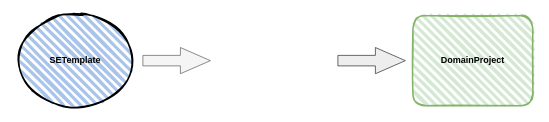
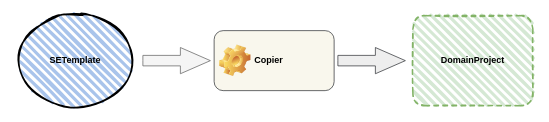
none -> (274, 60)
(473, 60) -> (473, 60)
